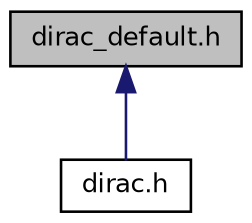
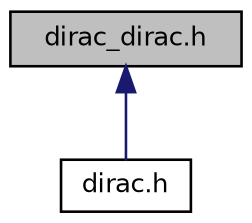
(126, 39) -> (126, 39)
